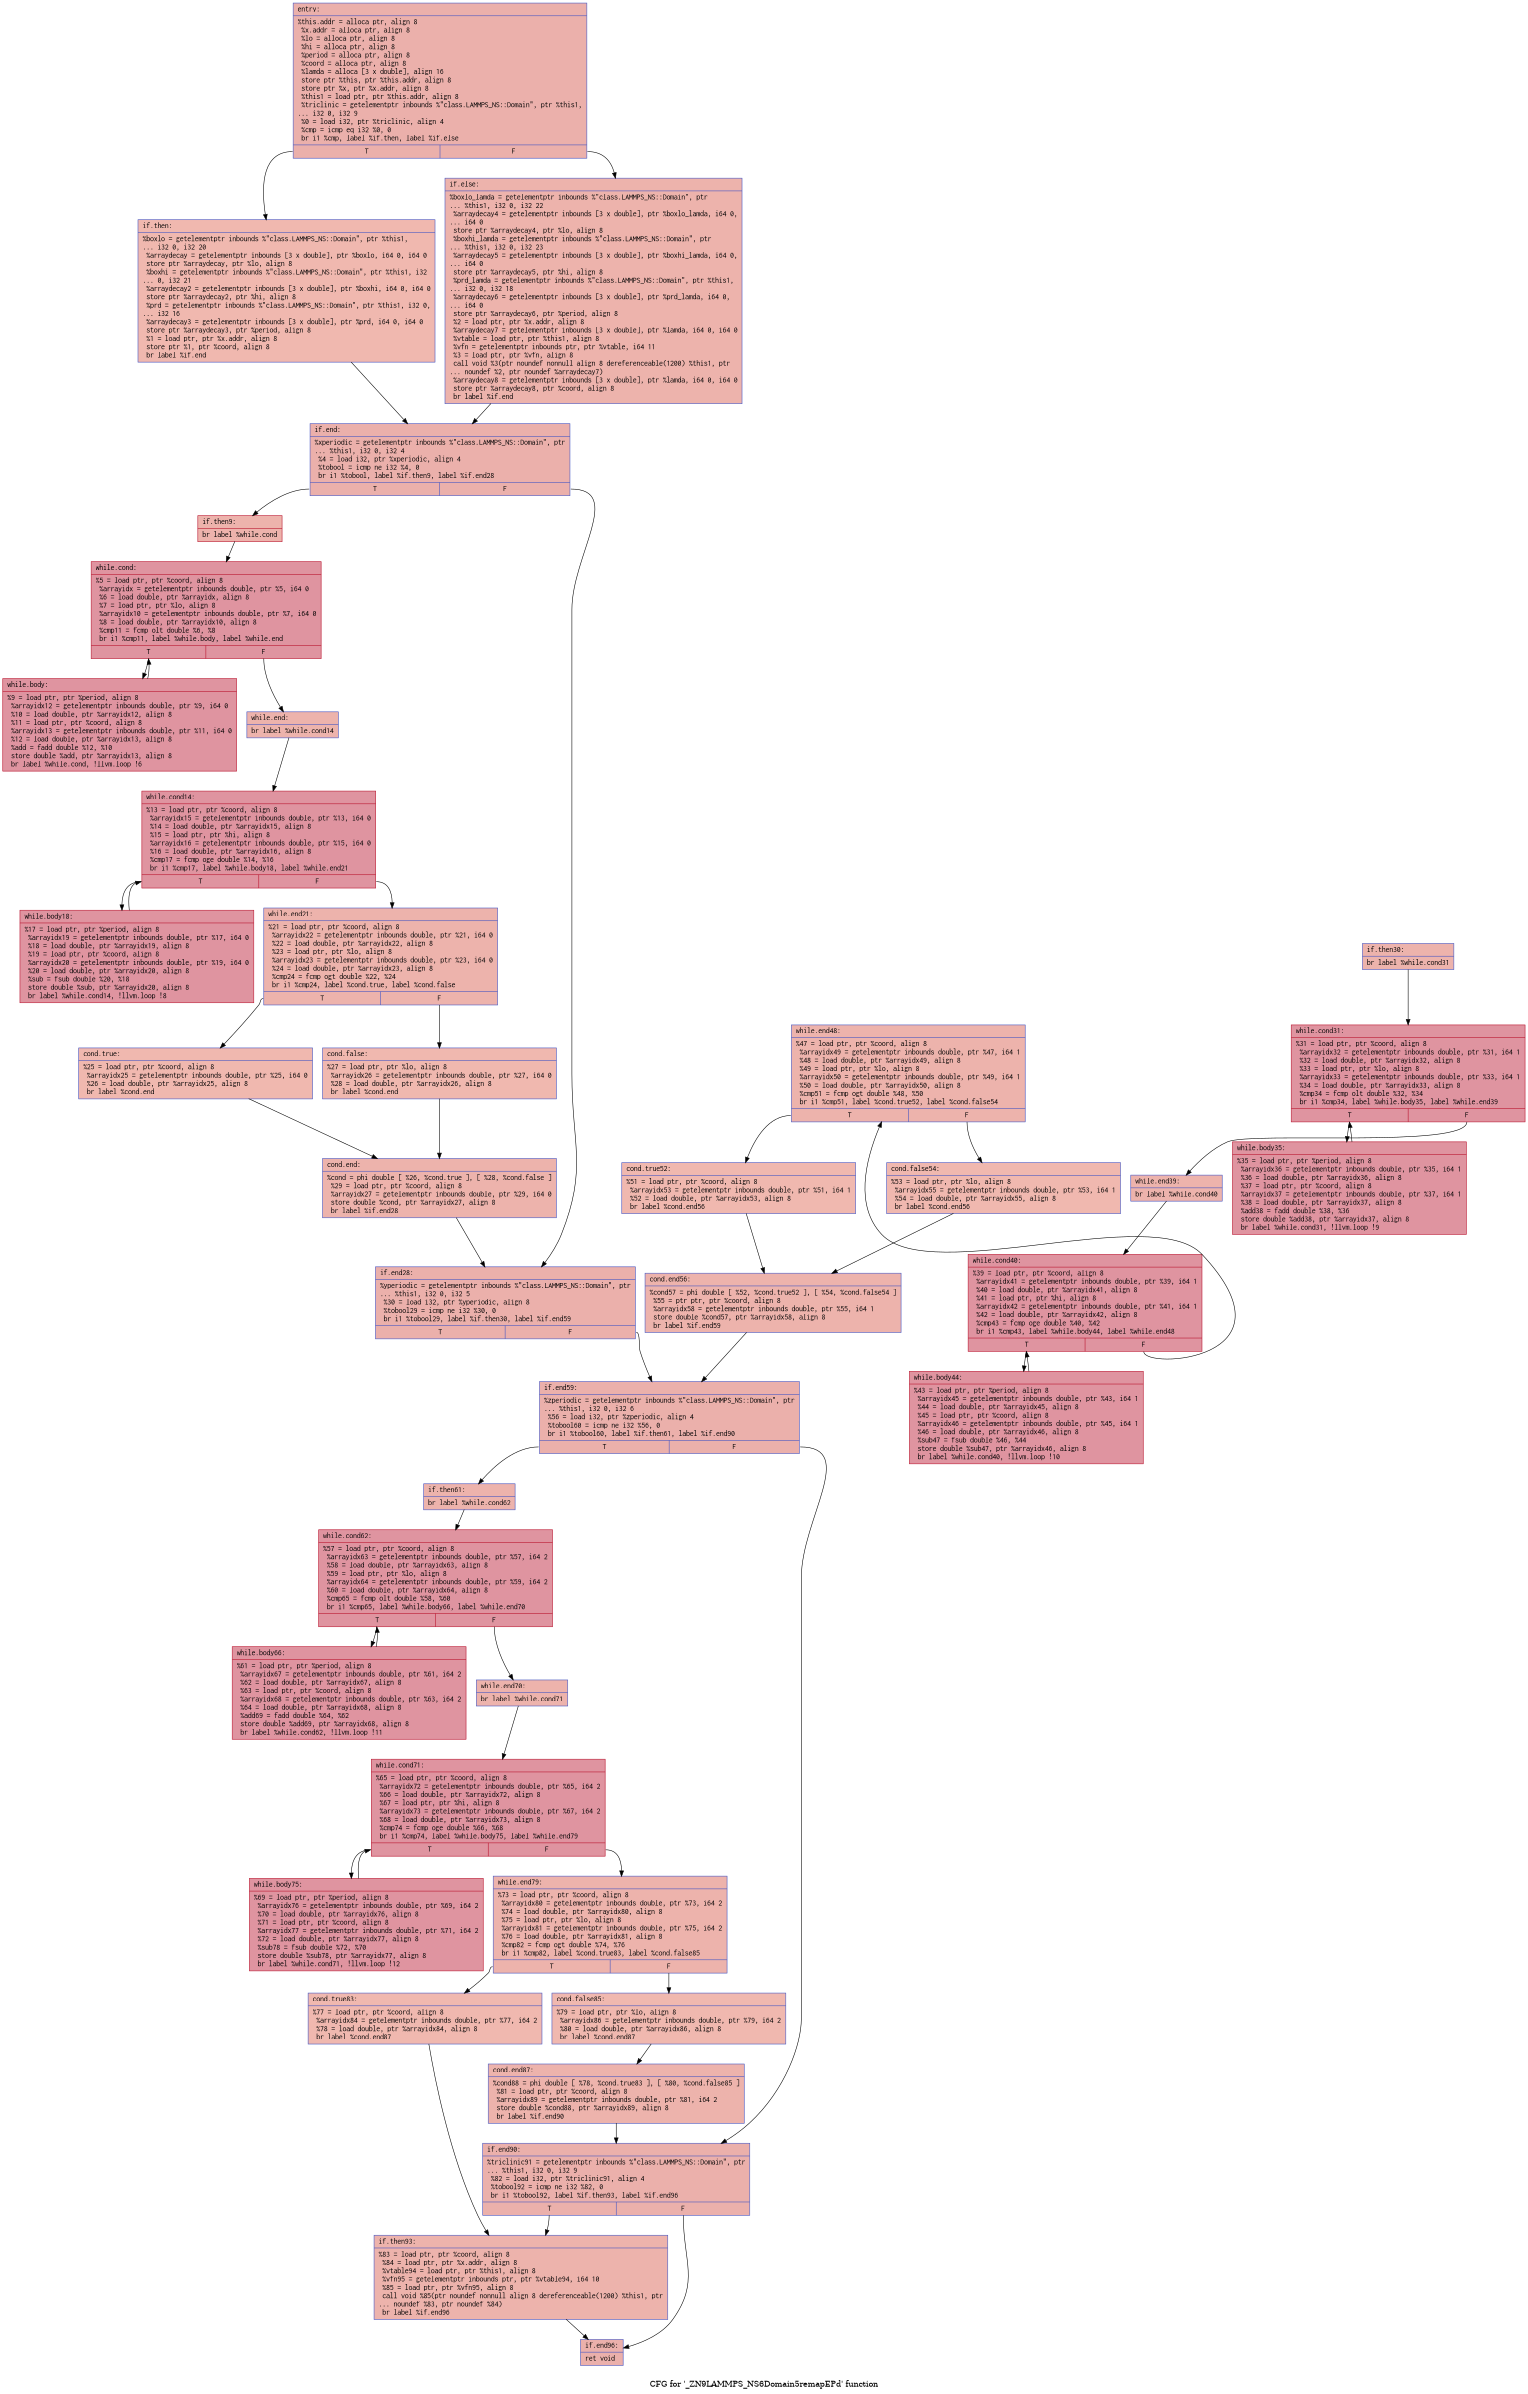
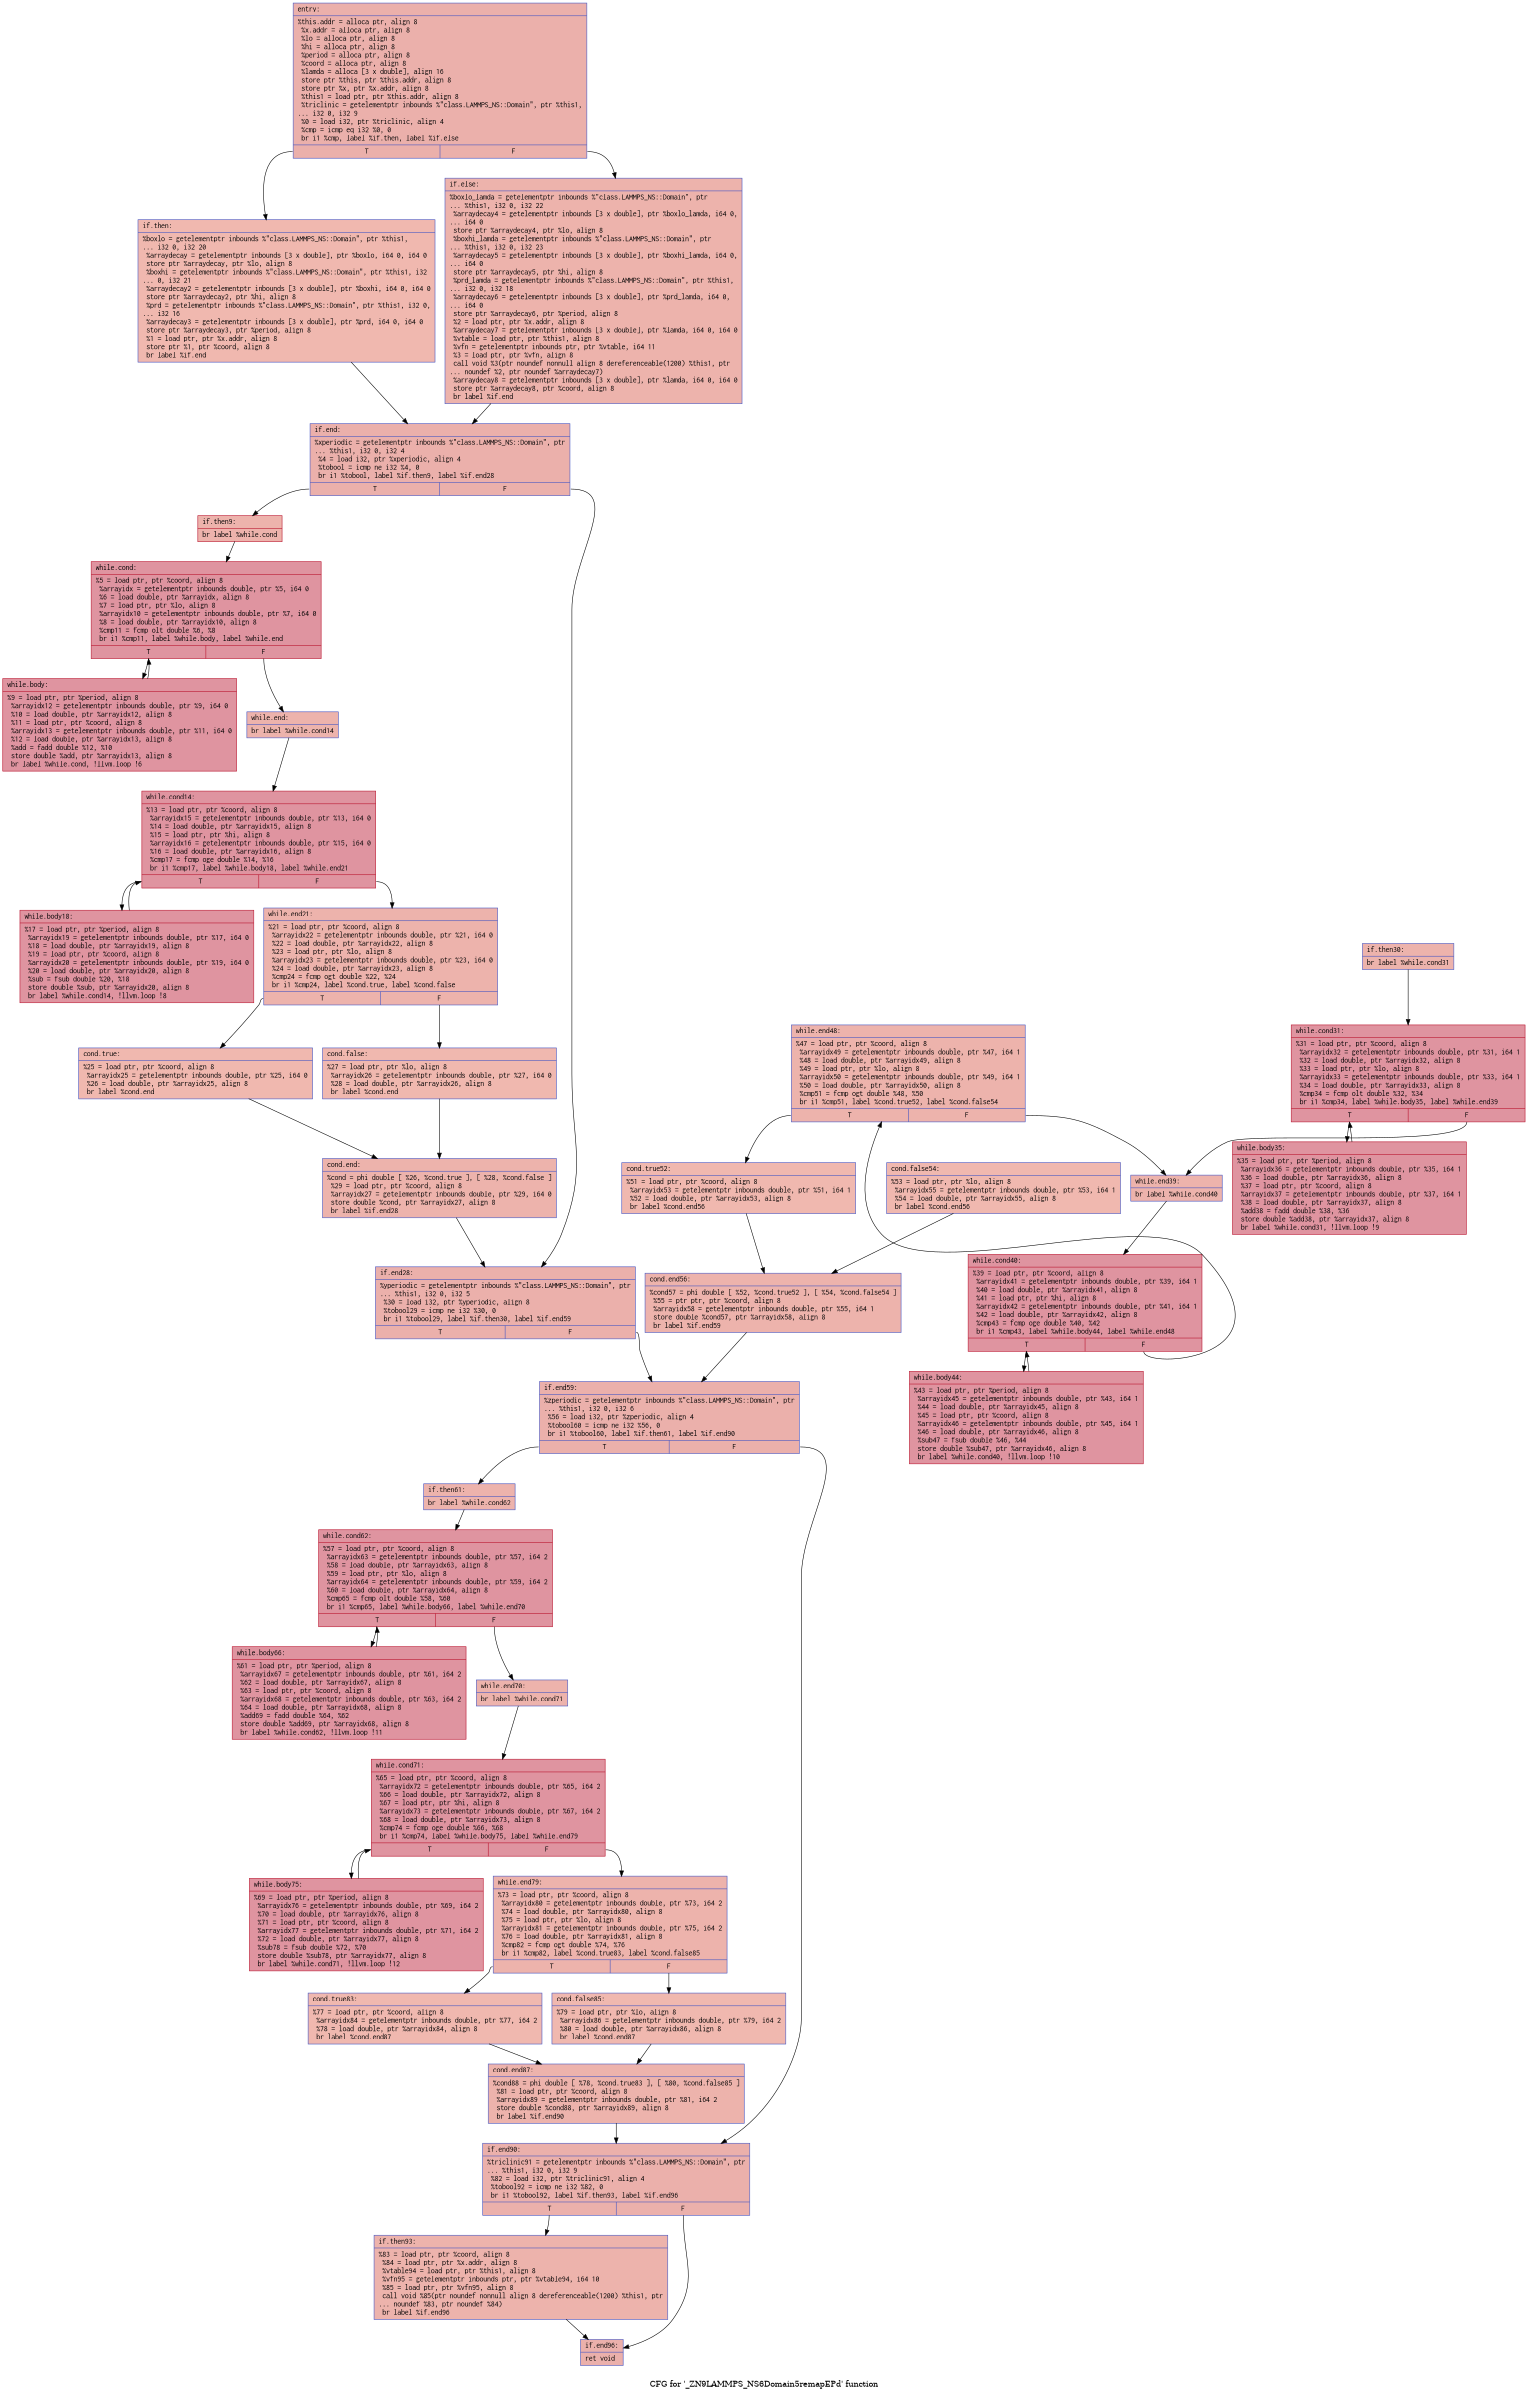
(971, 1141) -> (1100, 1129)
(450, 2140) -> (513, 2053)
